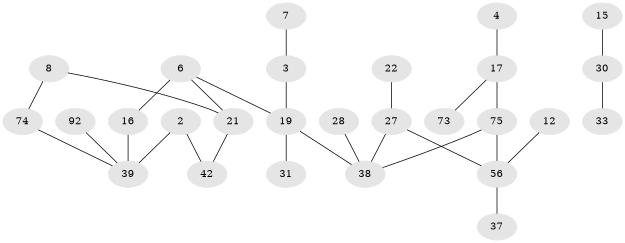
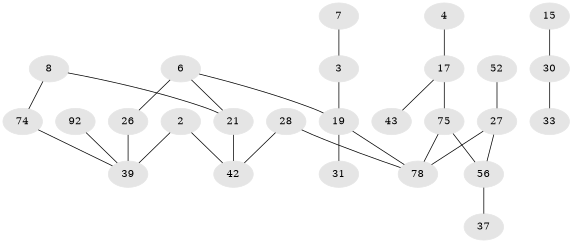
(392, 69) -> (497, 69)
(128, 122) -> (128, 122)
(444, 122) -> (392, 122)
(550, 122) -> none
none -> (260, 148)
(365, 174) -> (418, 174)
